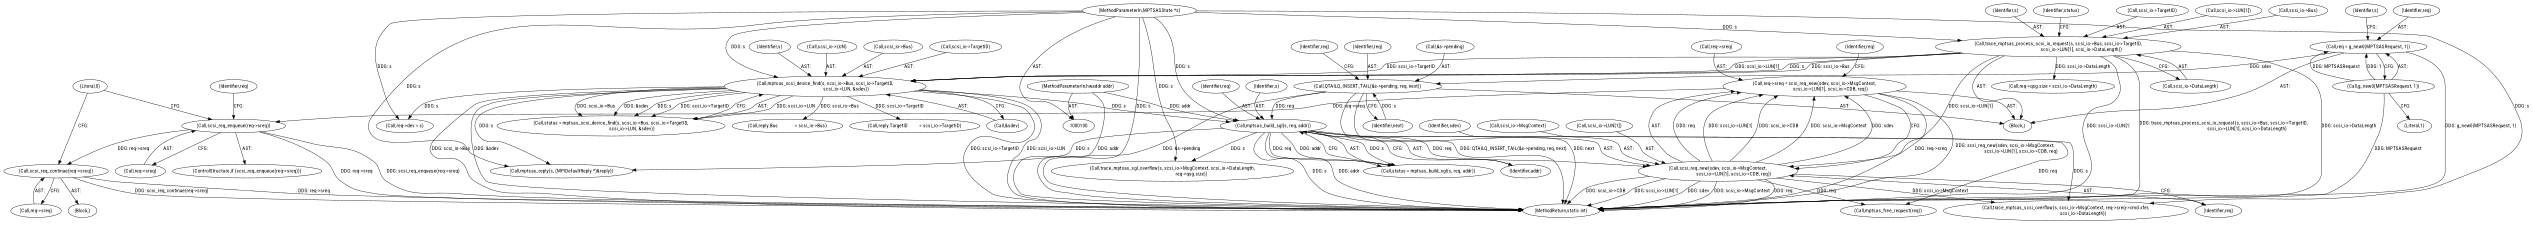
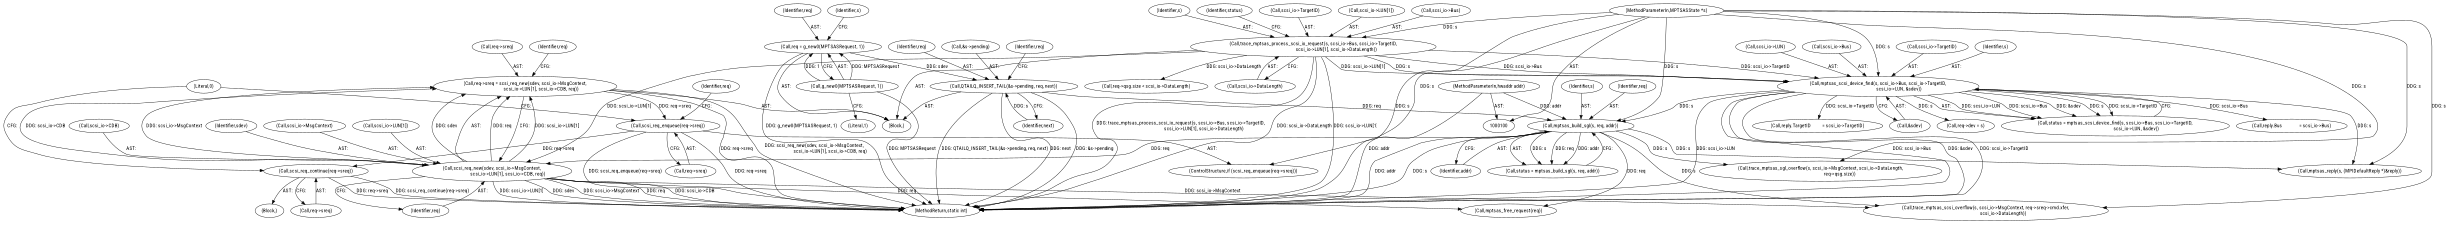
(685, 13) -> (1463, 70)
none -> (99, 126)
